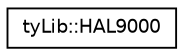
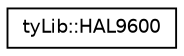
(92, 28) -> (92, 28)
